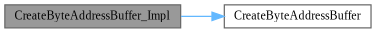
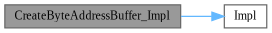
(298, 16) -> (246, 16)
